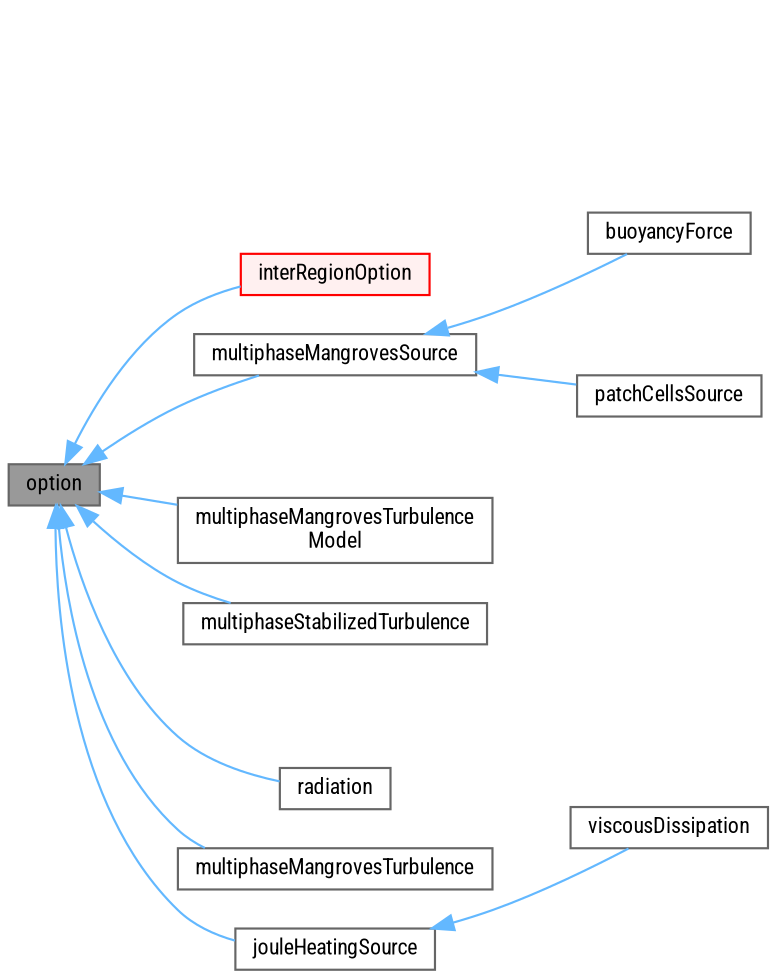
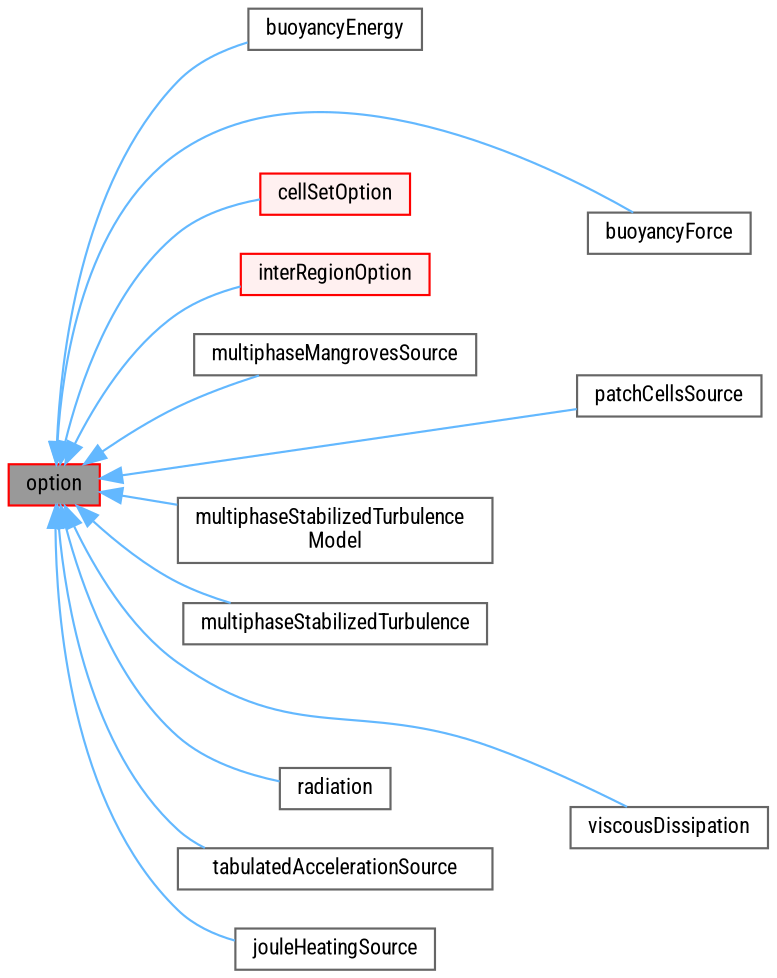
none -> (335, 29)
none -> (335, 194)
(539, 295) -> (251, 122)
(537, 380) -> (349, 442)
(54, 485) -> (54, 485)
(335, 530) -> (335, 530)
(335, 869) -> (335, 869)
(542, 890) -> (318, 717)
